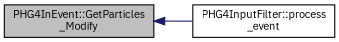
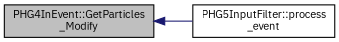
(264, 21) -> (264, 21)
